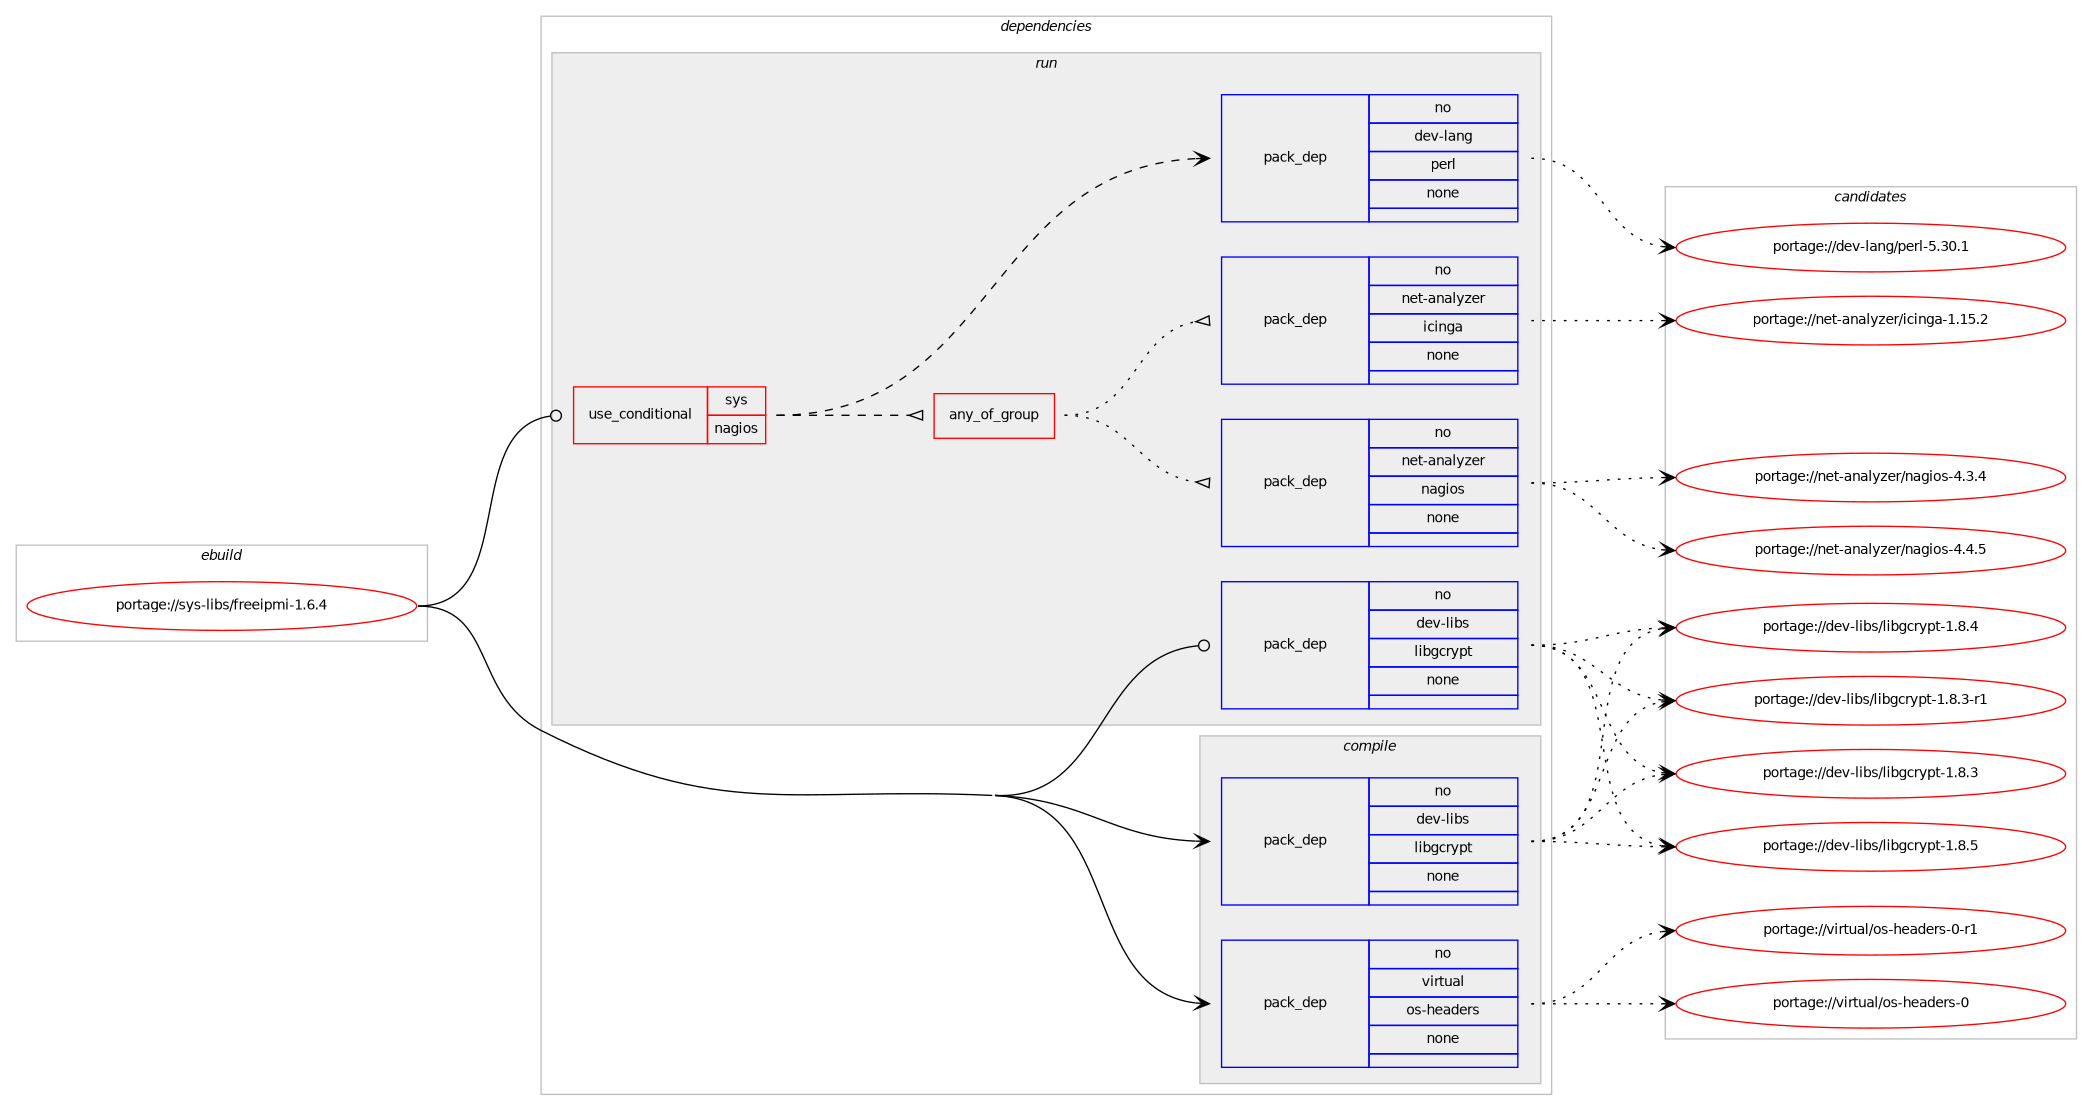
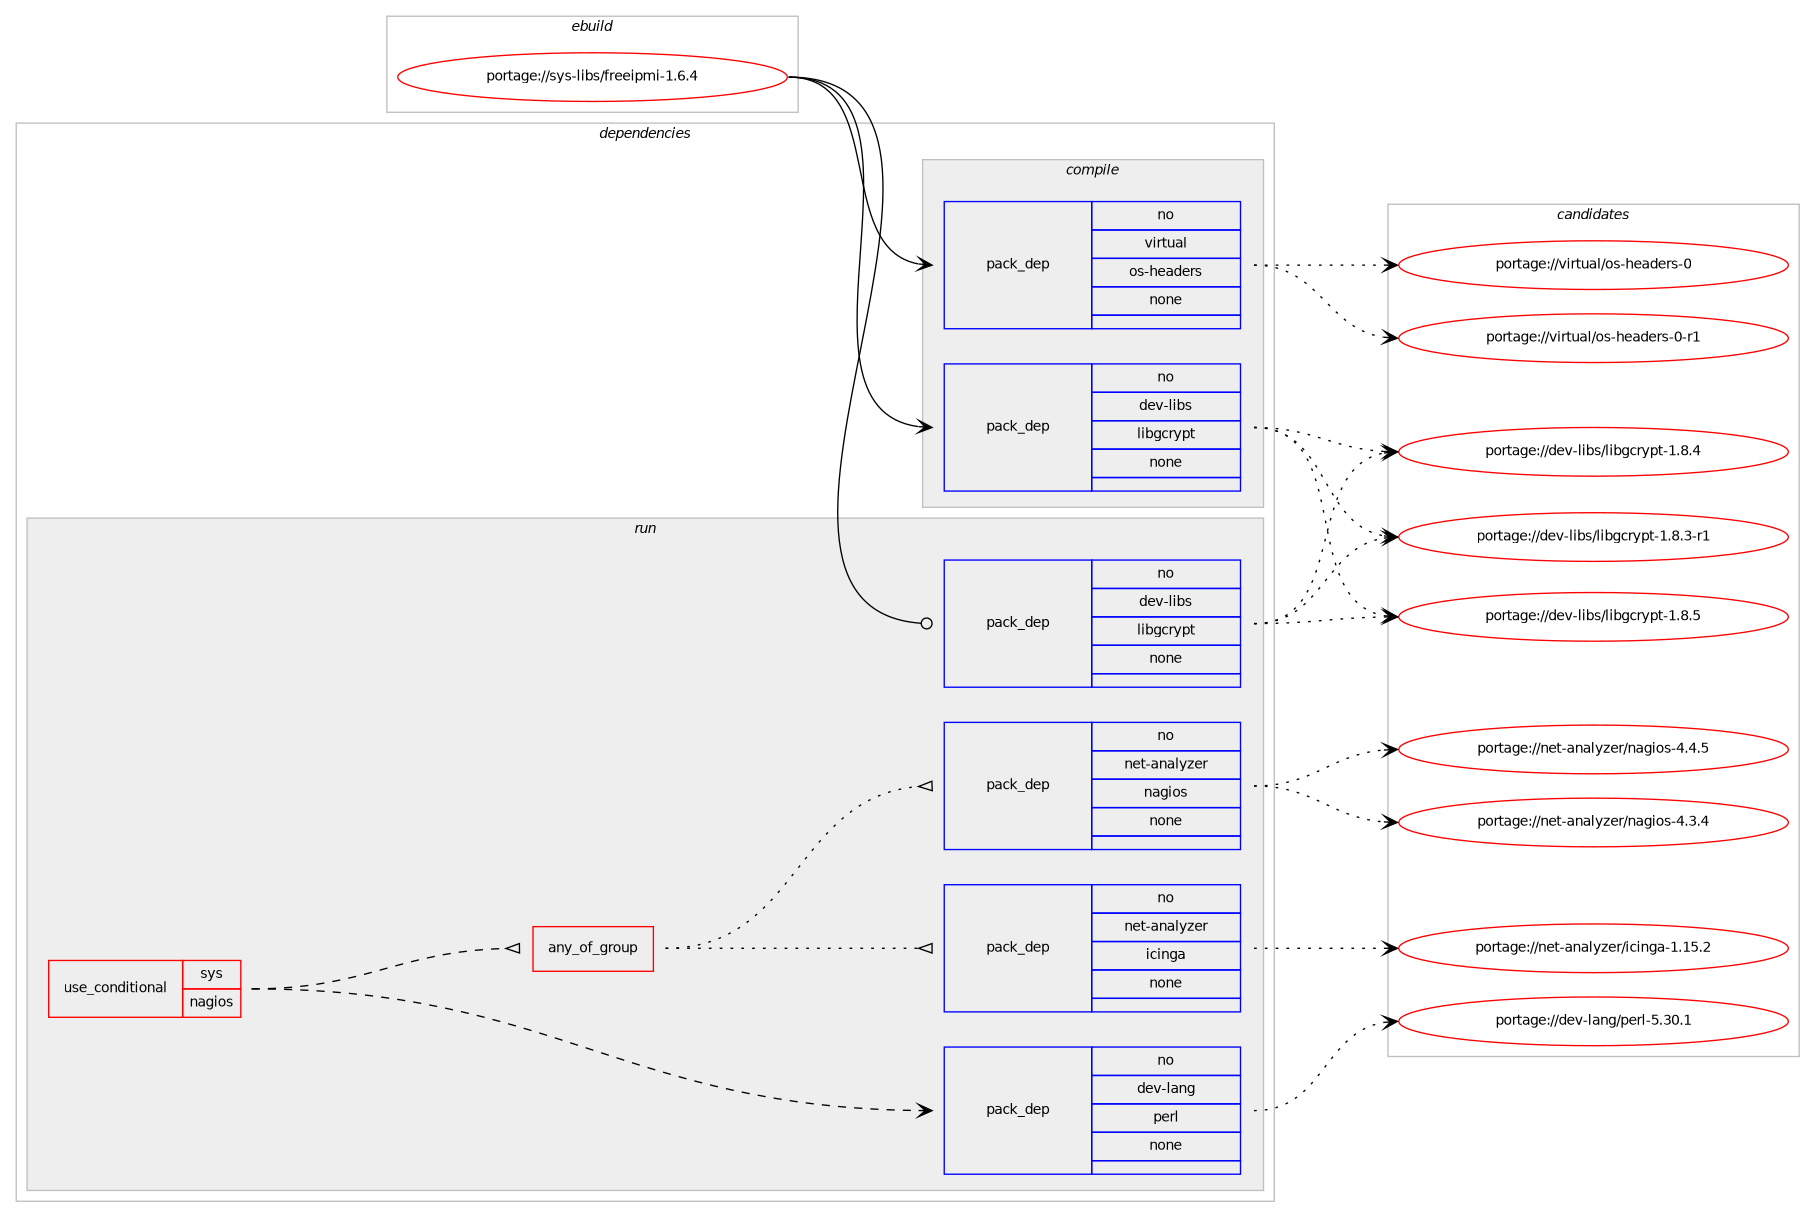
(489, 516) -> none
(1871, 774) -> none
